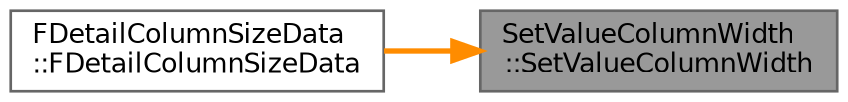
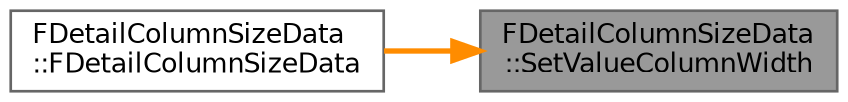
(659, 51) -> (659, 51)
